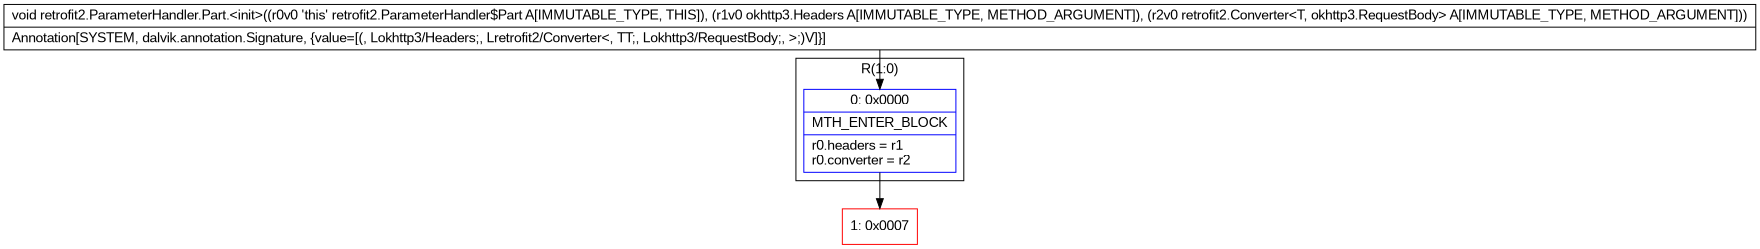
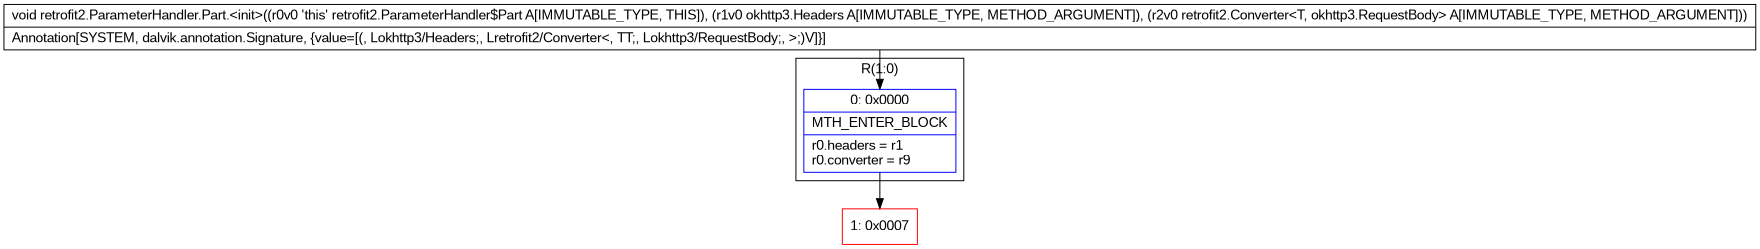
(861, 160) -> (861, 160)
